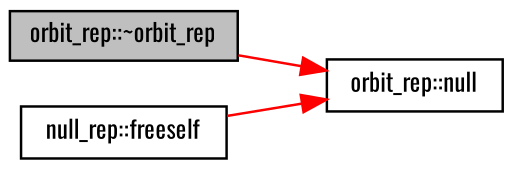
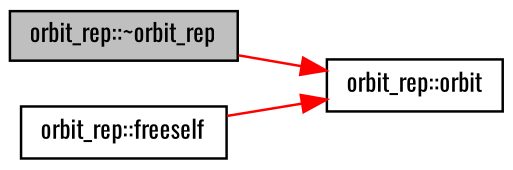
(415, 85) -> (415, 85)
(124, 132) -> (124, 132)
